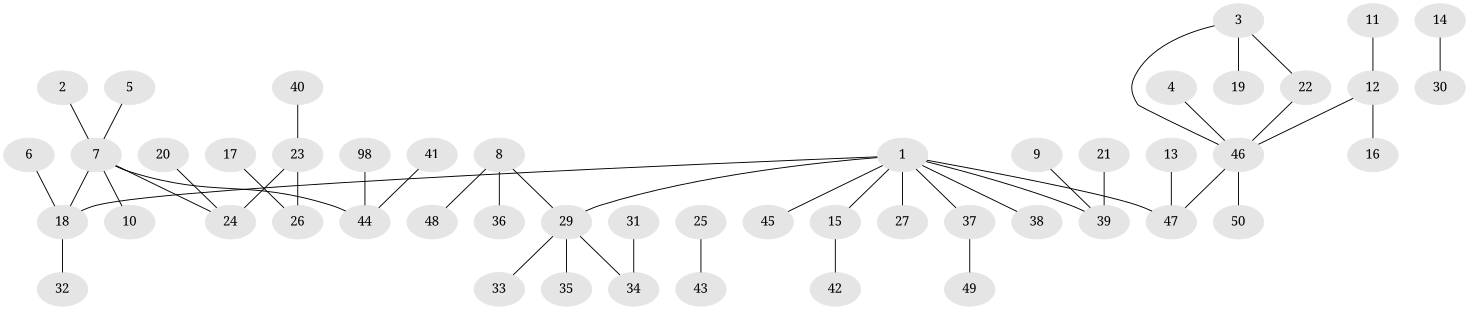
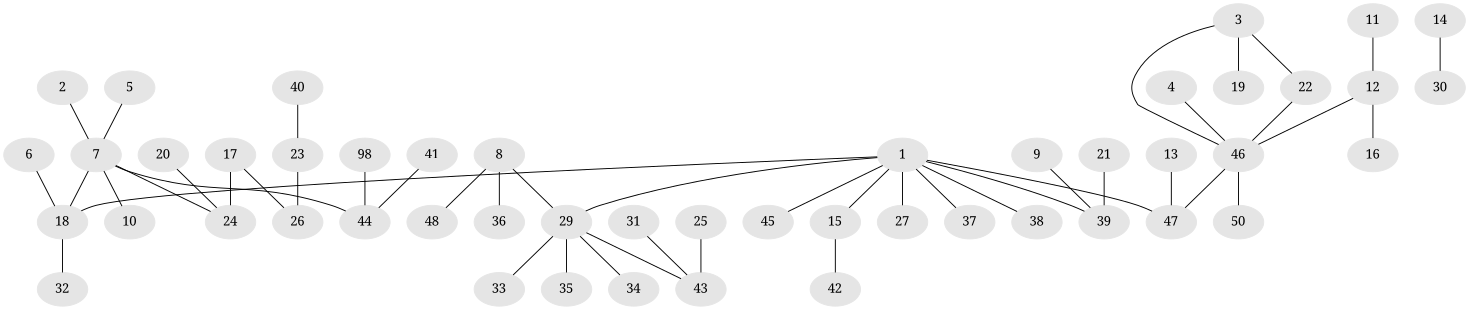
(271, 182) -> (231, 183)
none -> (634, 256)
(634, 256) -> (667, 256)
(970, 289) -> none
